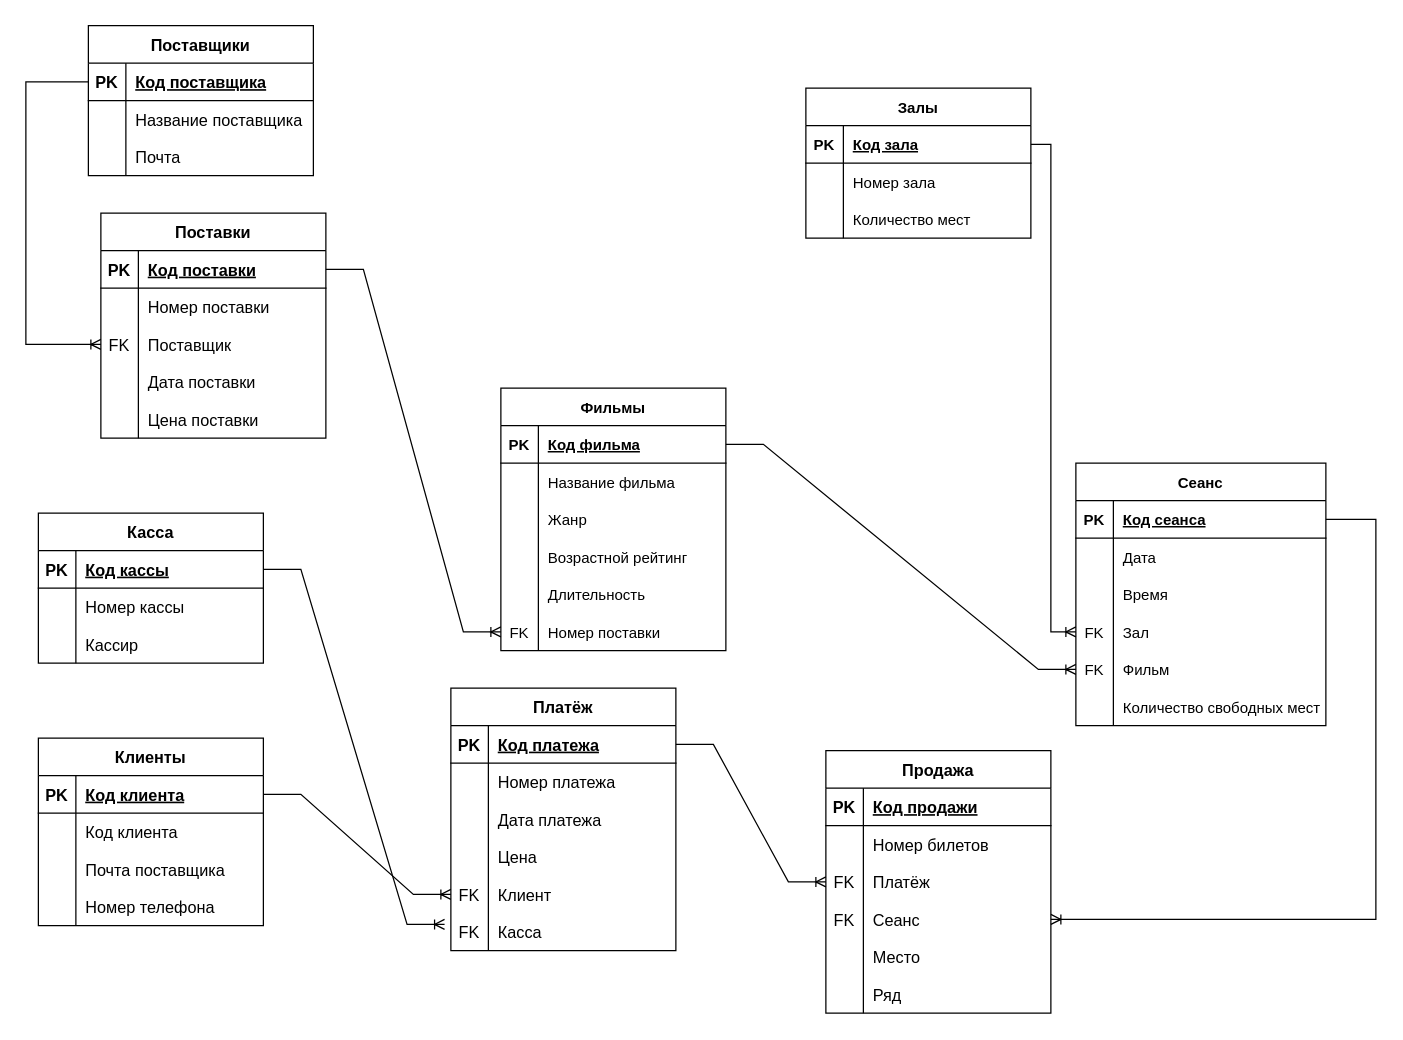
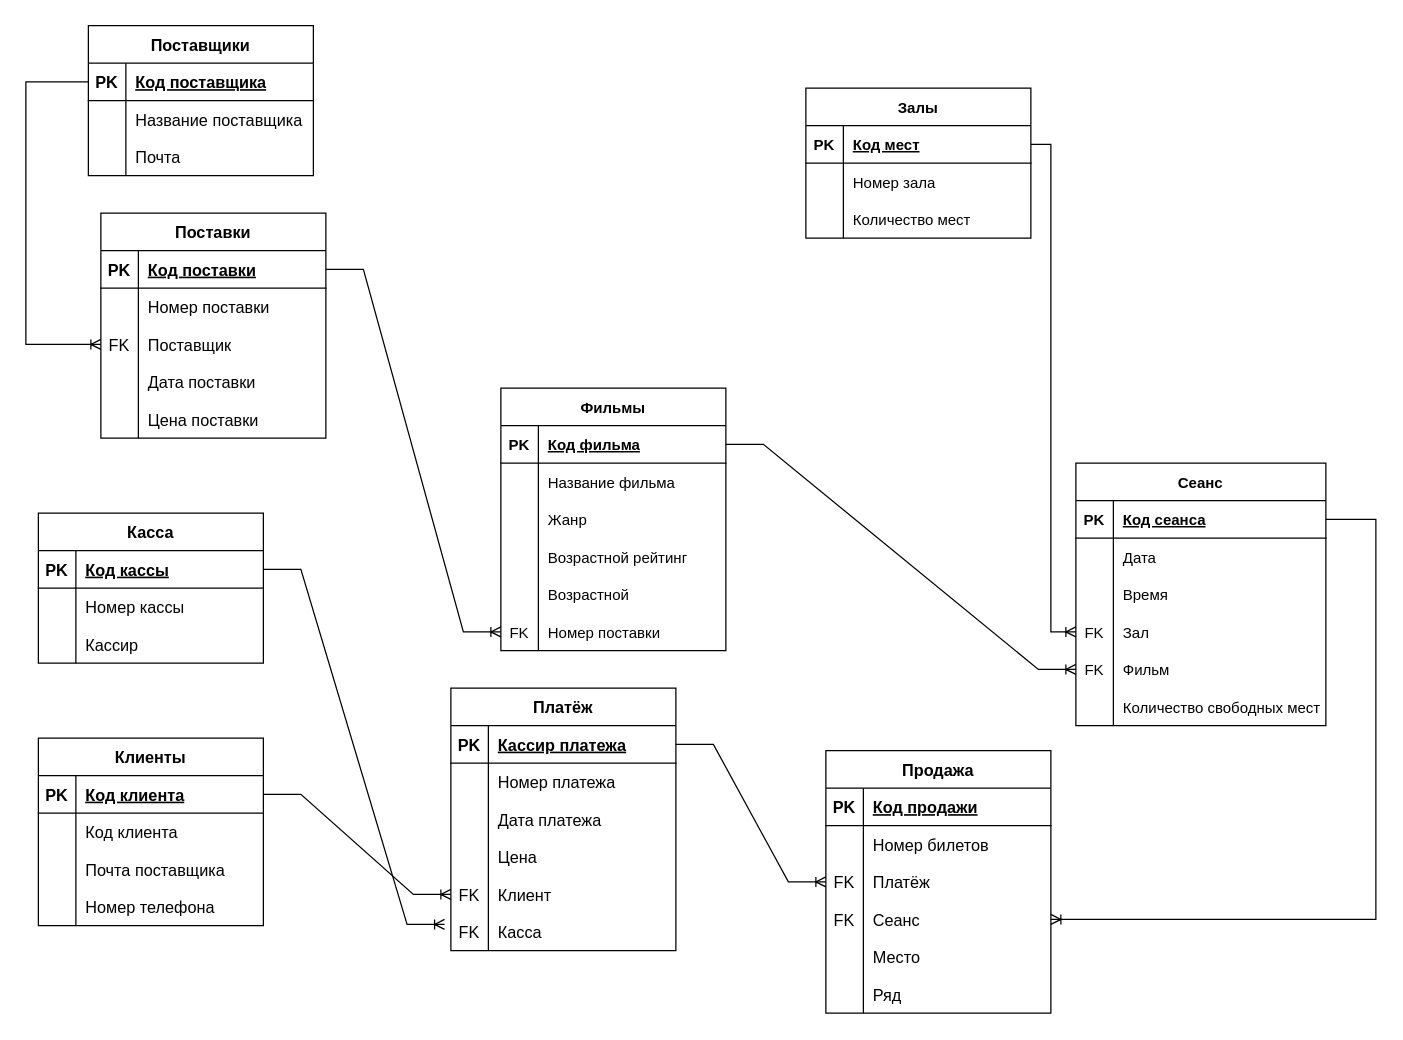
(884, 145) -> (884, 145)
(598, 595) -> (590, 595)
(545, 745) -> (559, 745)
